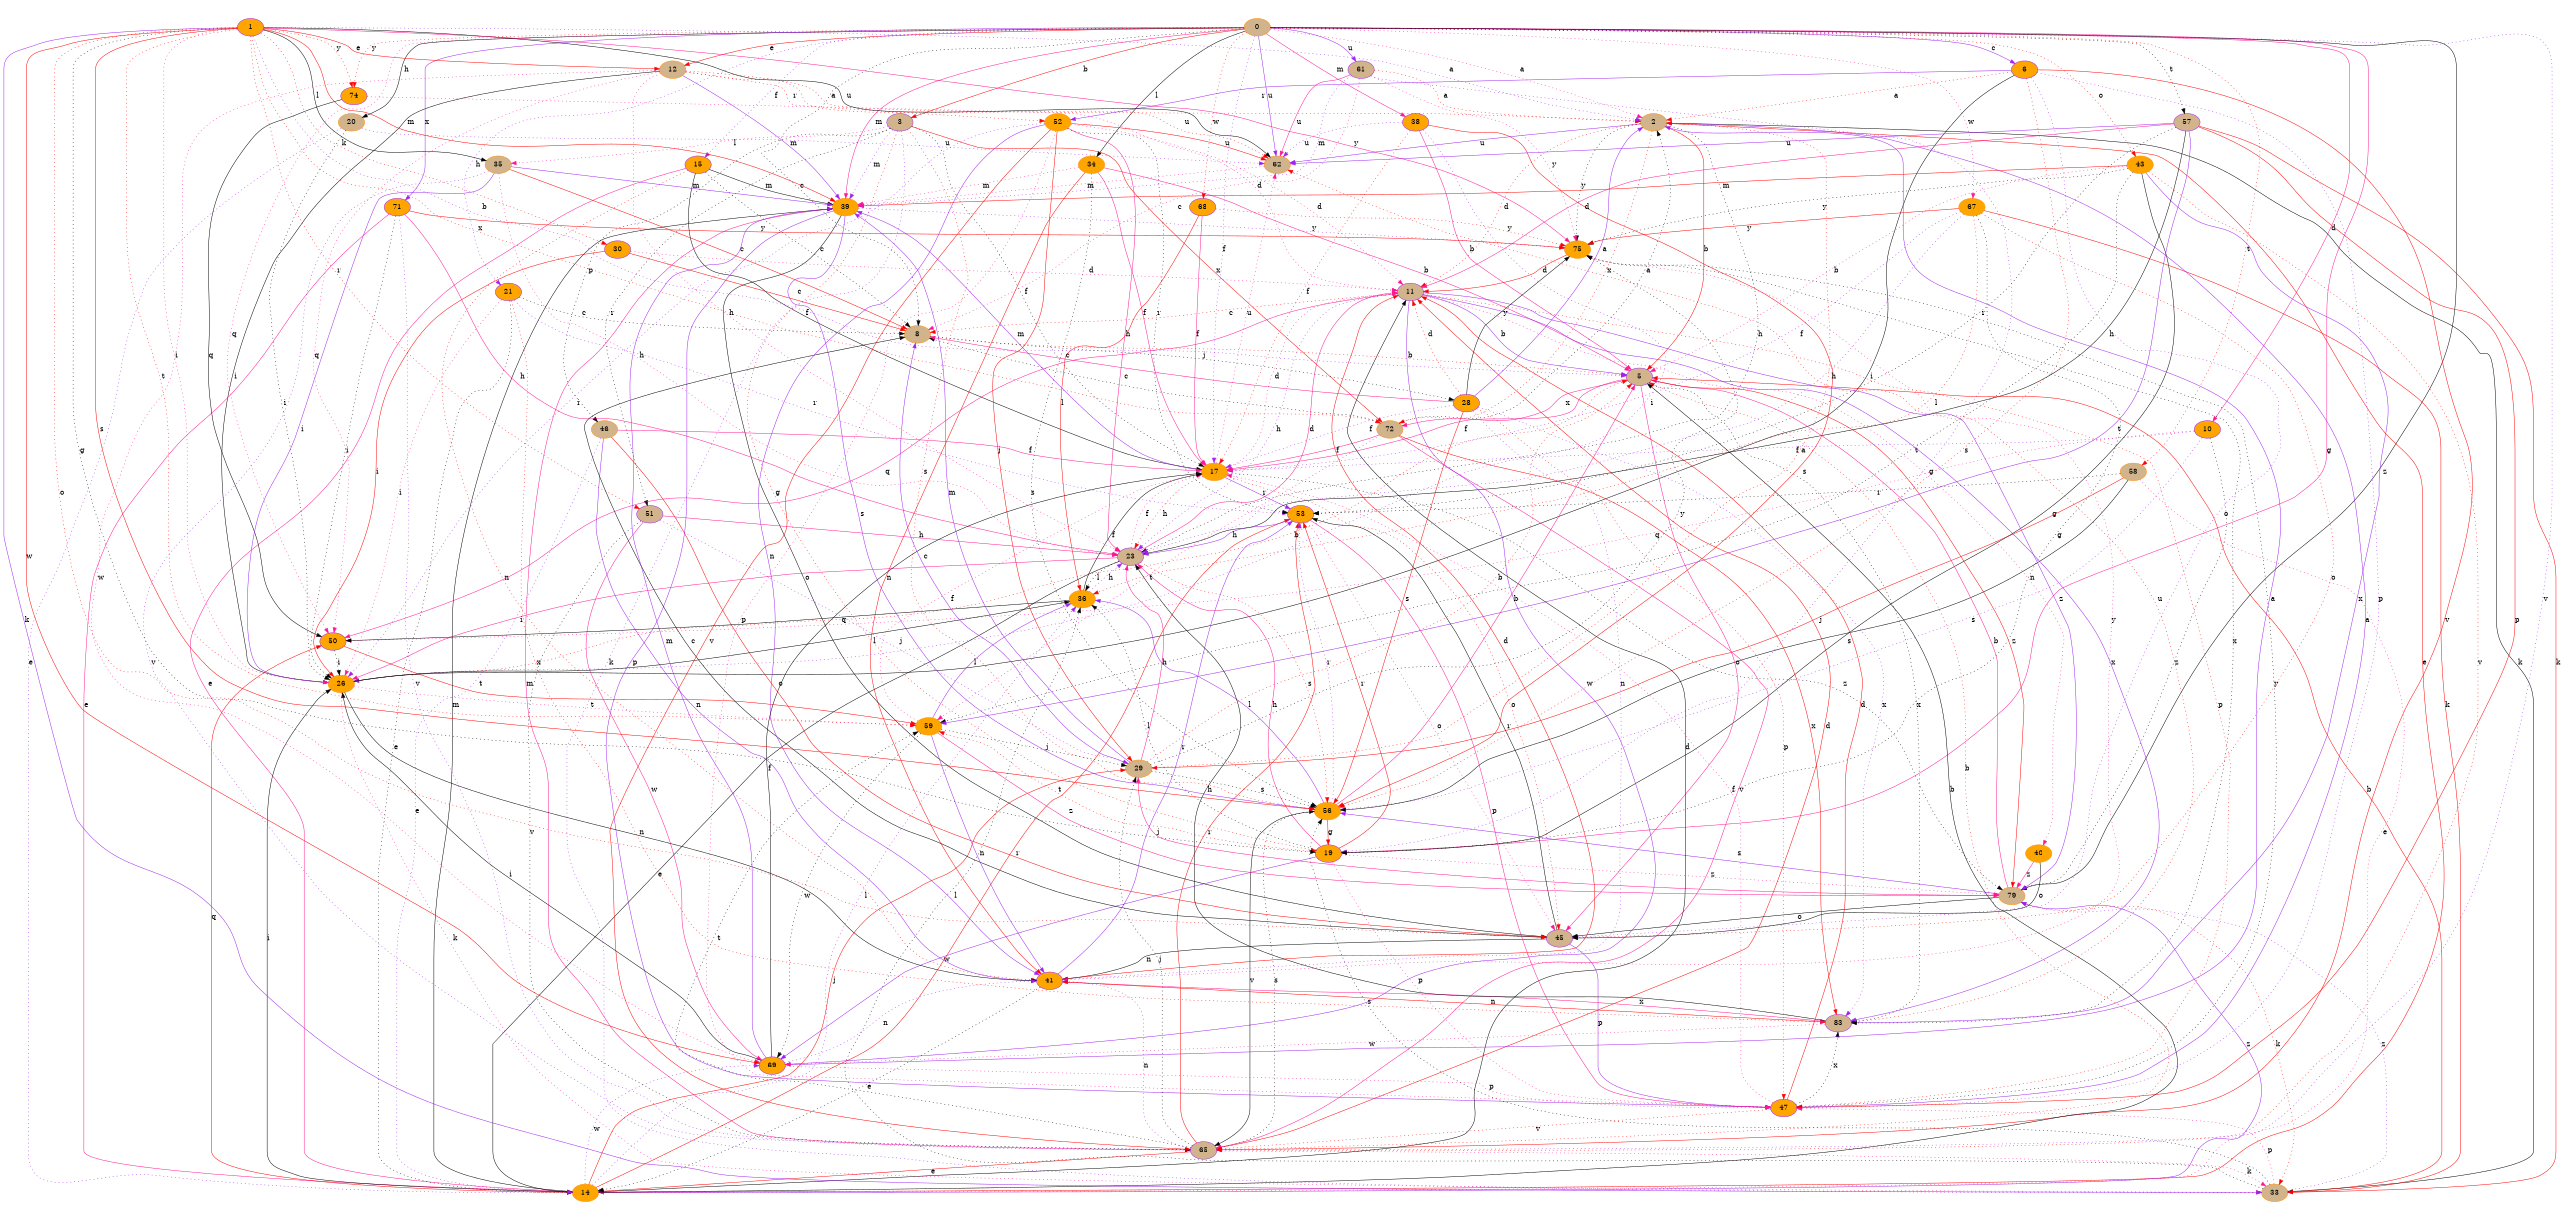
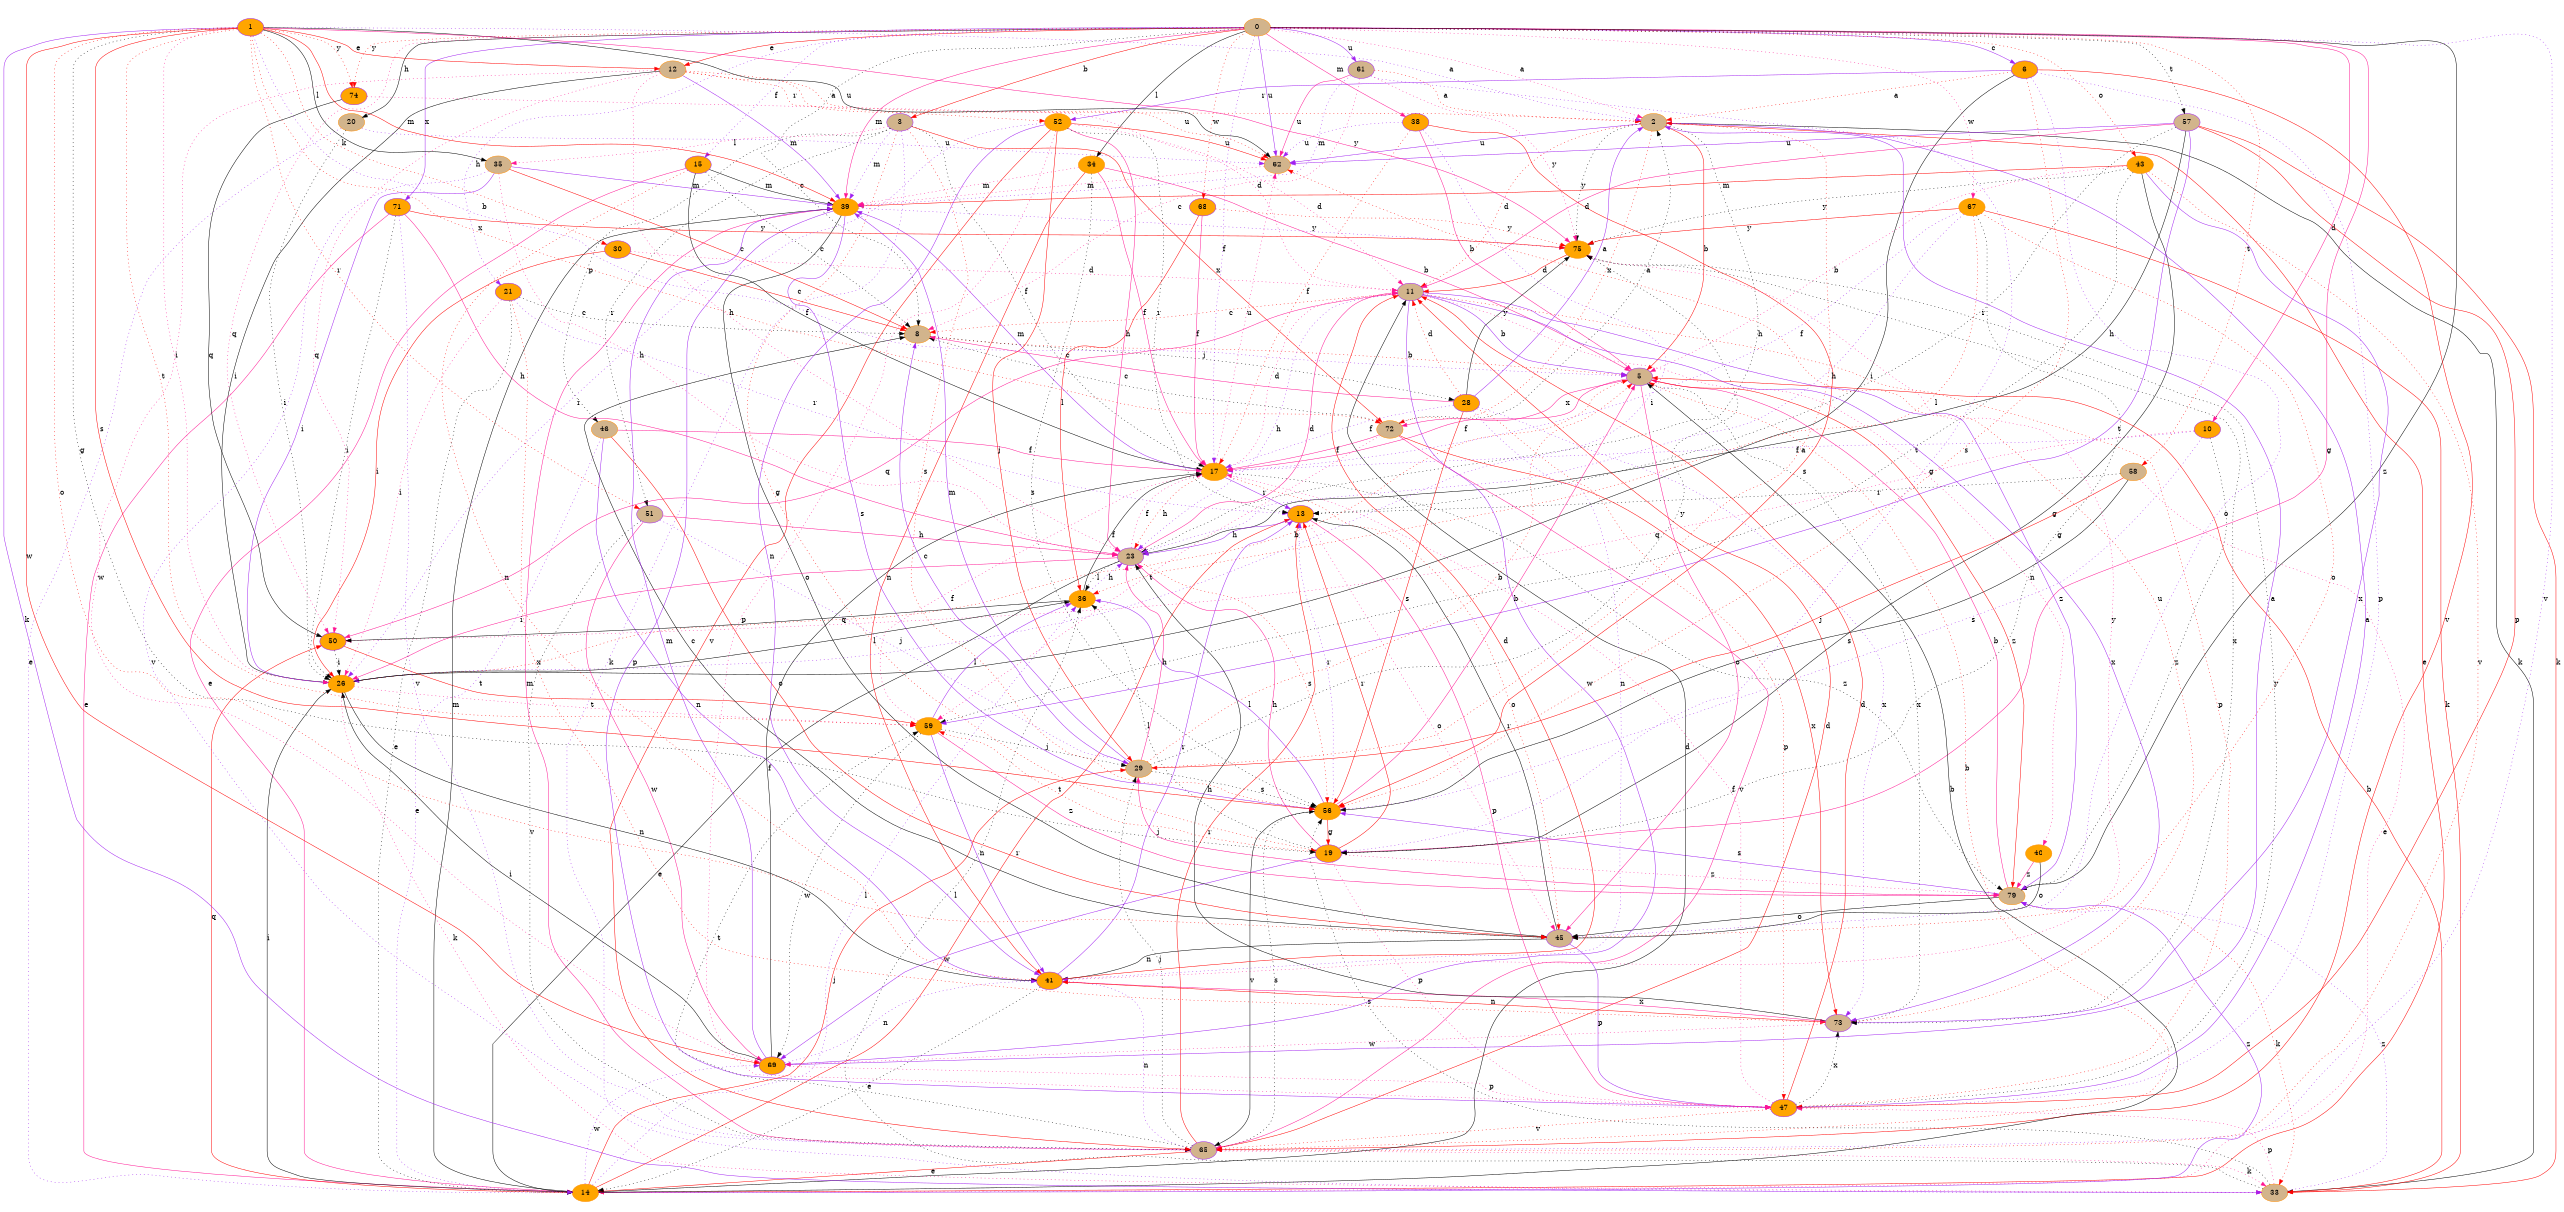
(1301, 514) -> (1301, 514)
(1838, 1023) -> (1838, 1023)
